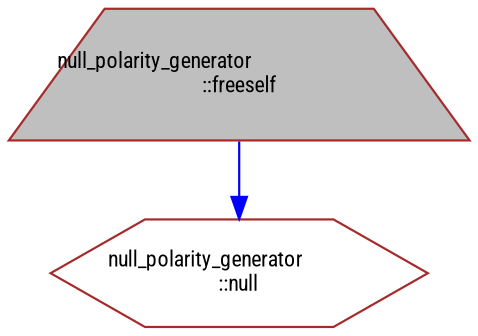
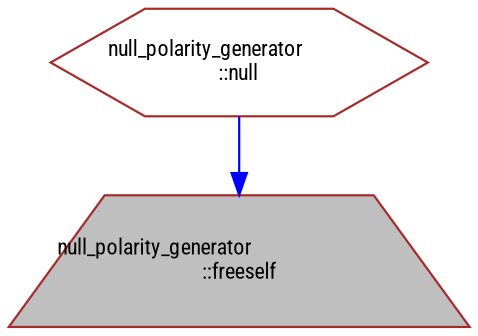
(239, 169) -> (239, 145)
